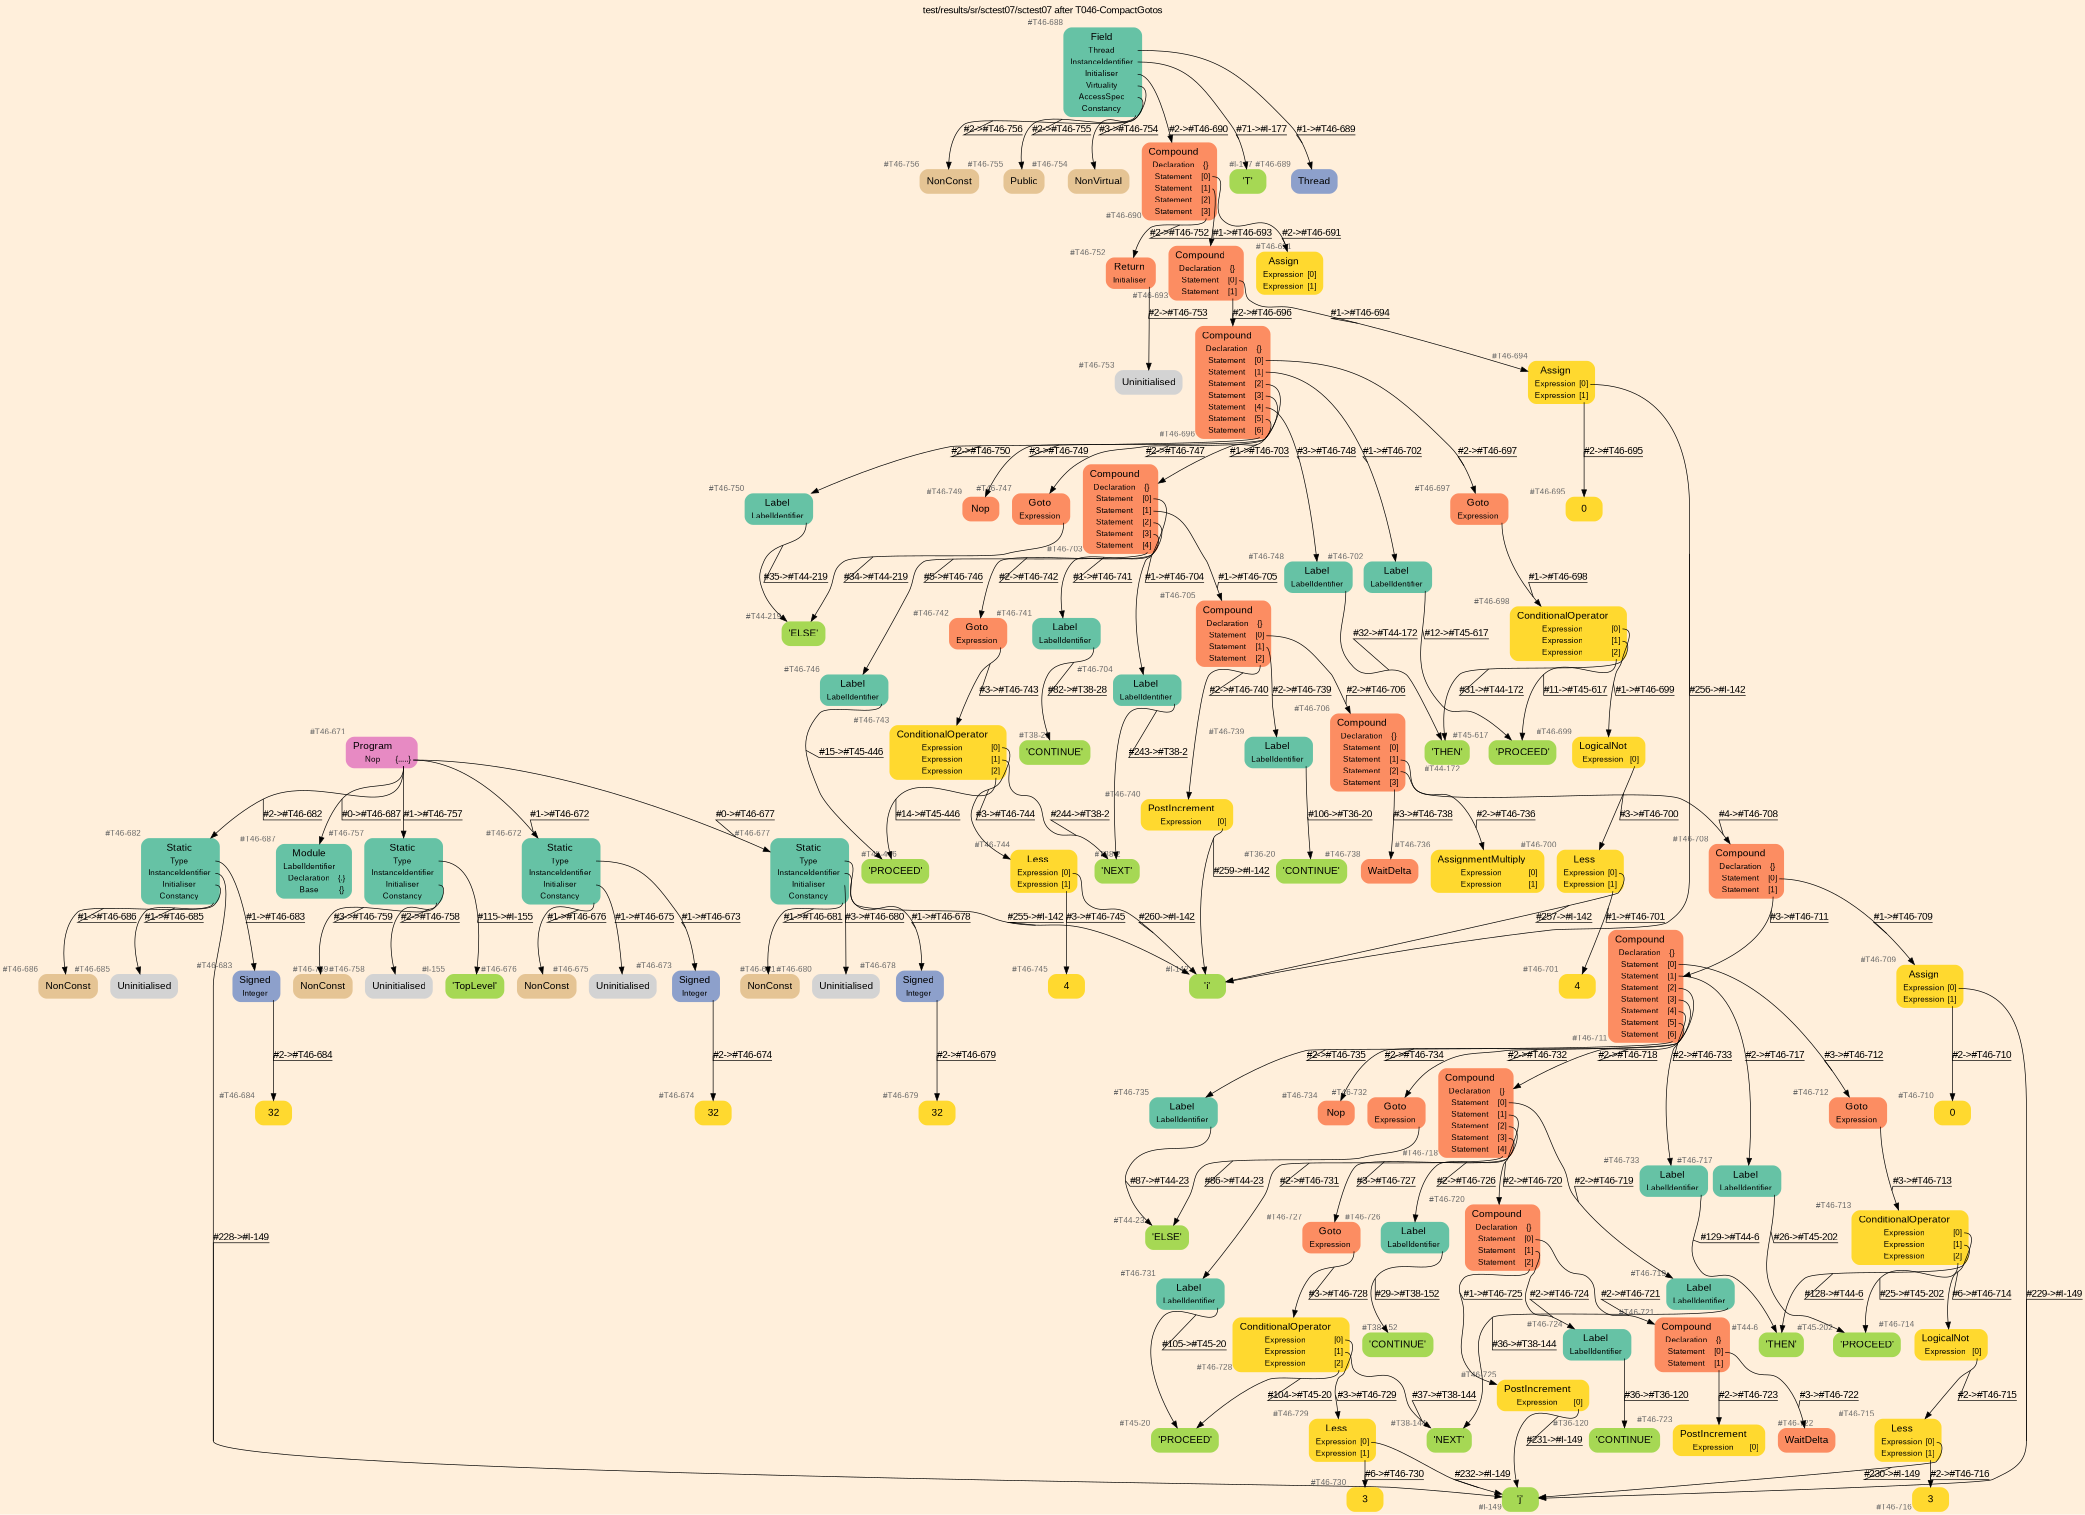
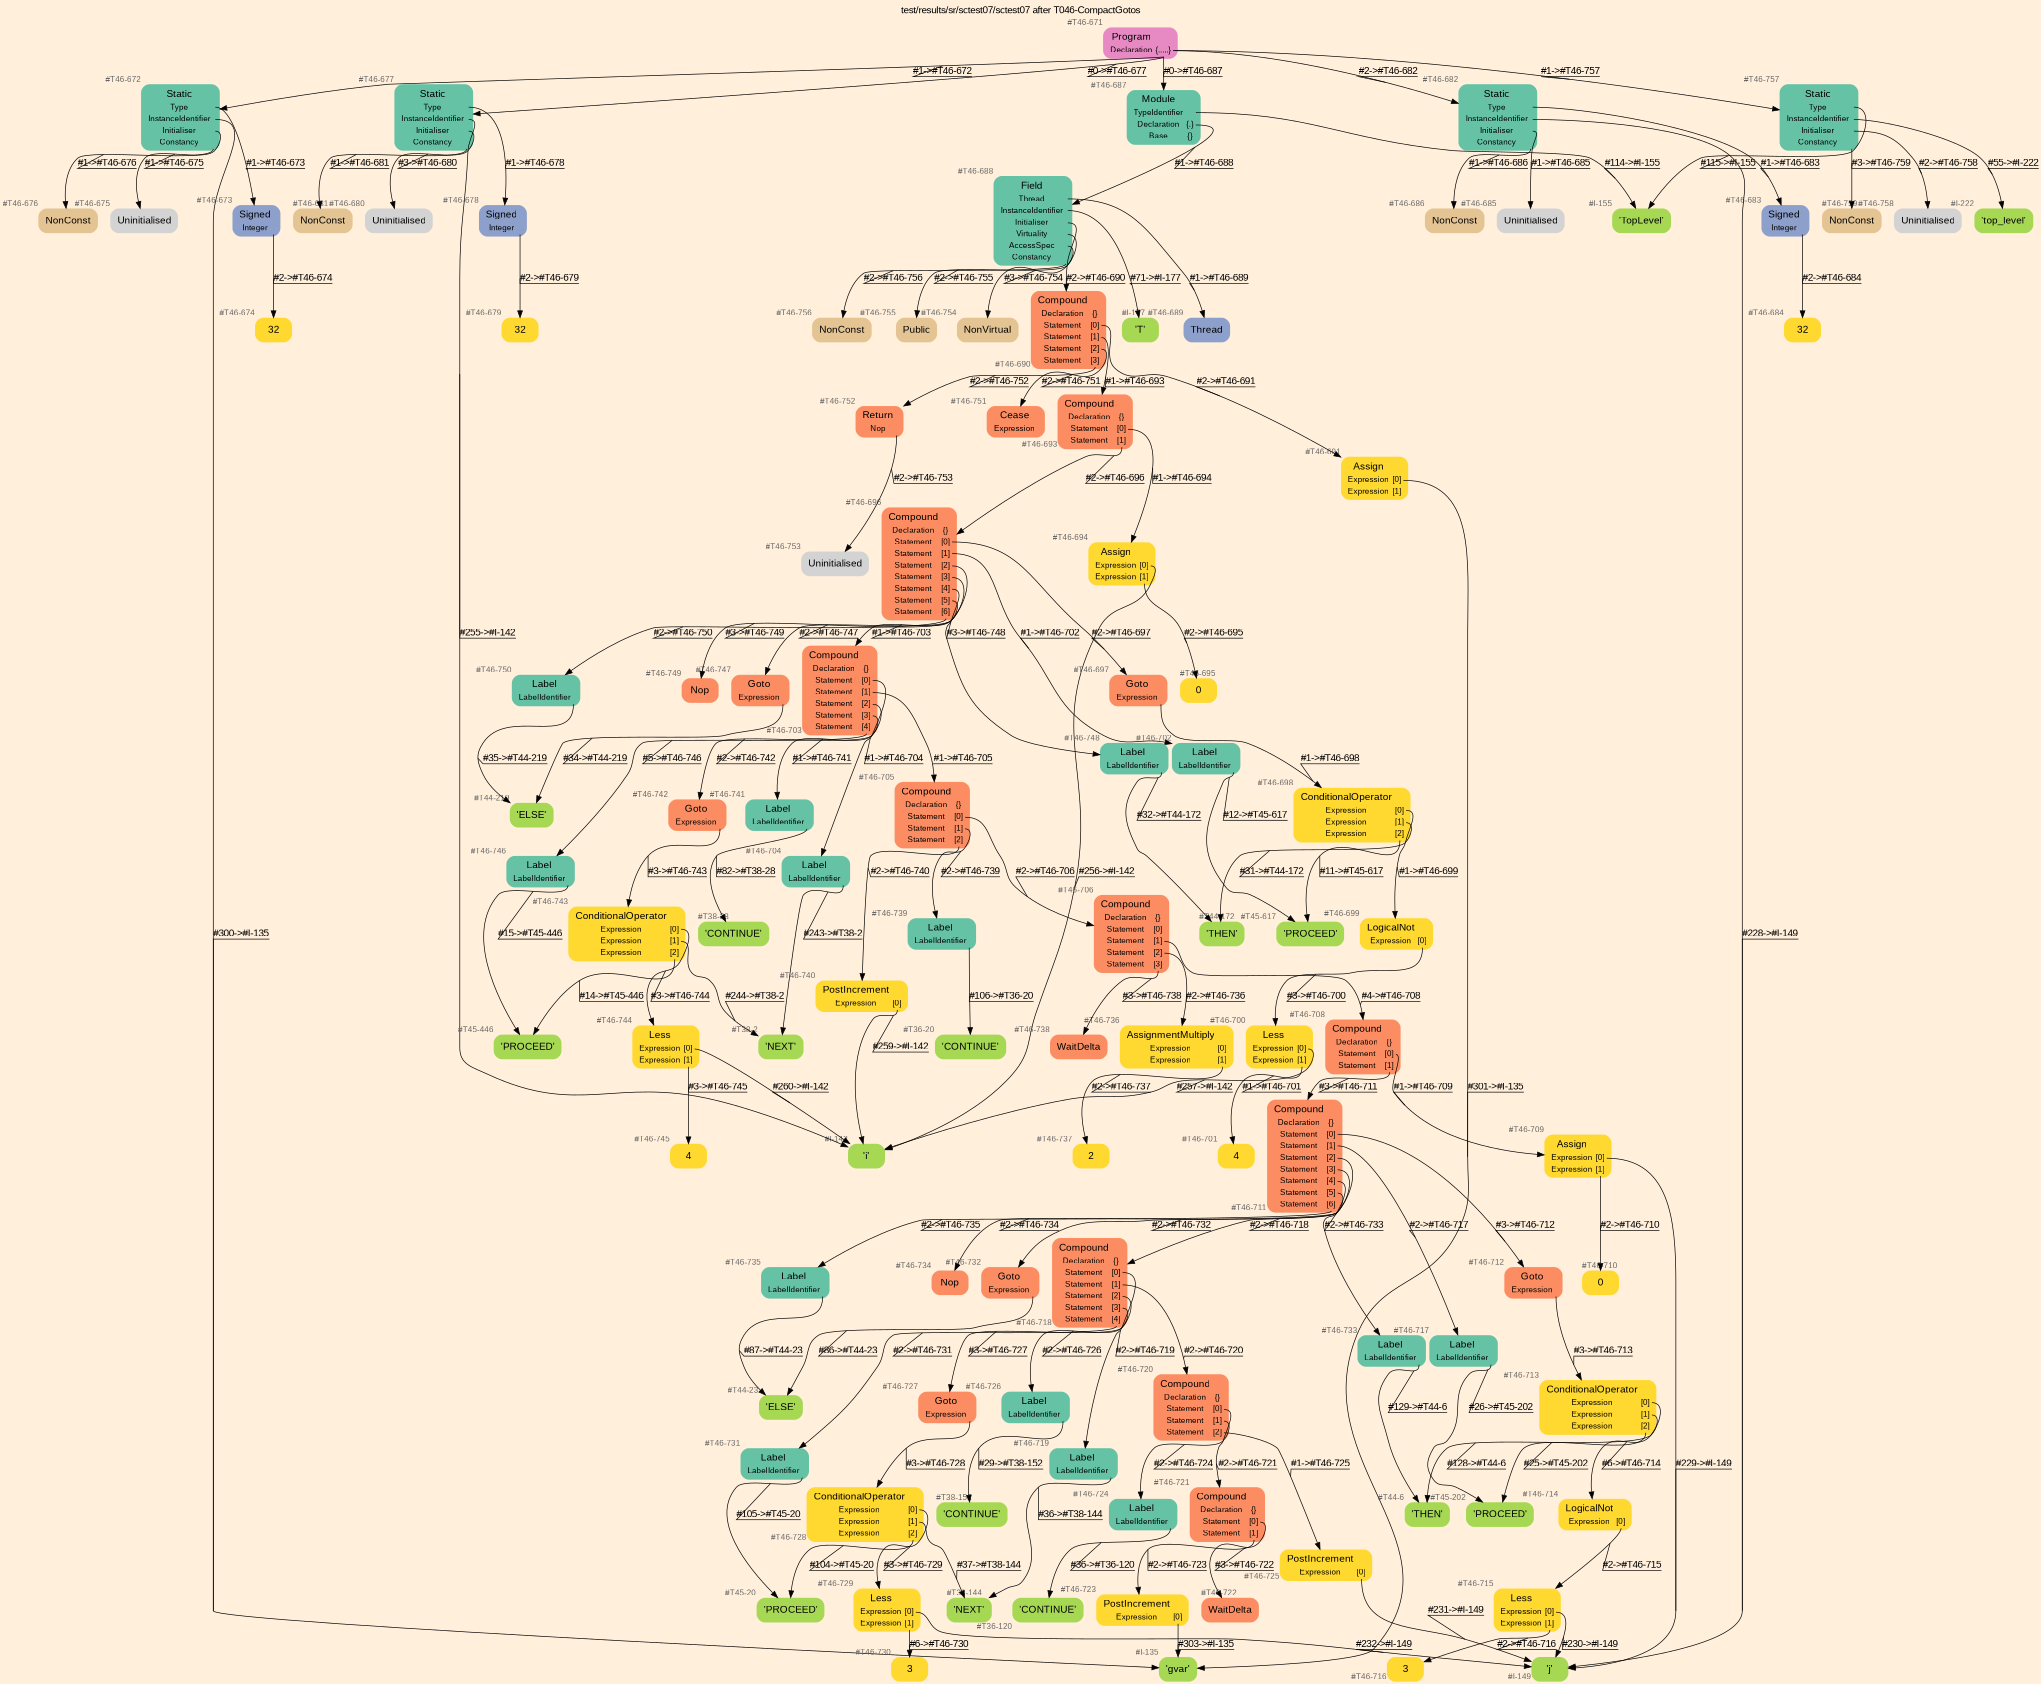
none -> (1423, 147)
none -> (1158, 167)
none -> (2004, 221)
(1130, 280) -> (878, 429)
none -> (1016, 422)
(373, 759) -> (1132, 50)
(309, 867) -> (1159, 113)
none -> (1091, 1156)
none -> (1178, 1669)
